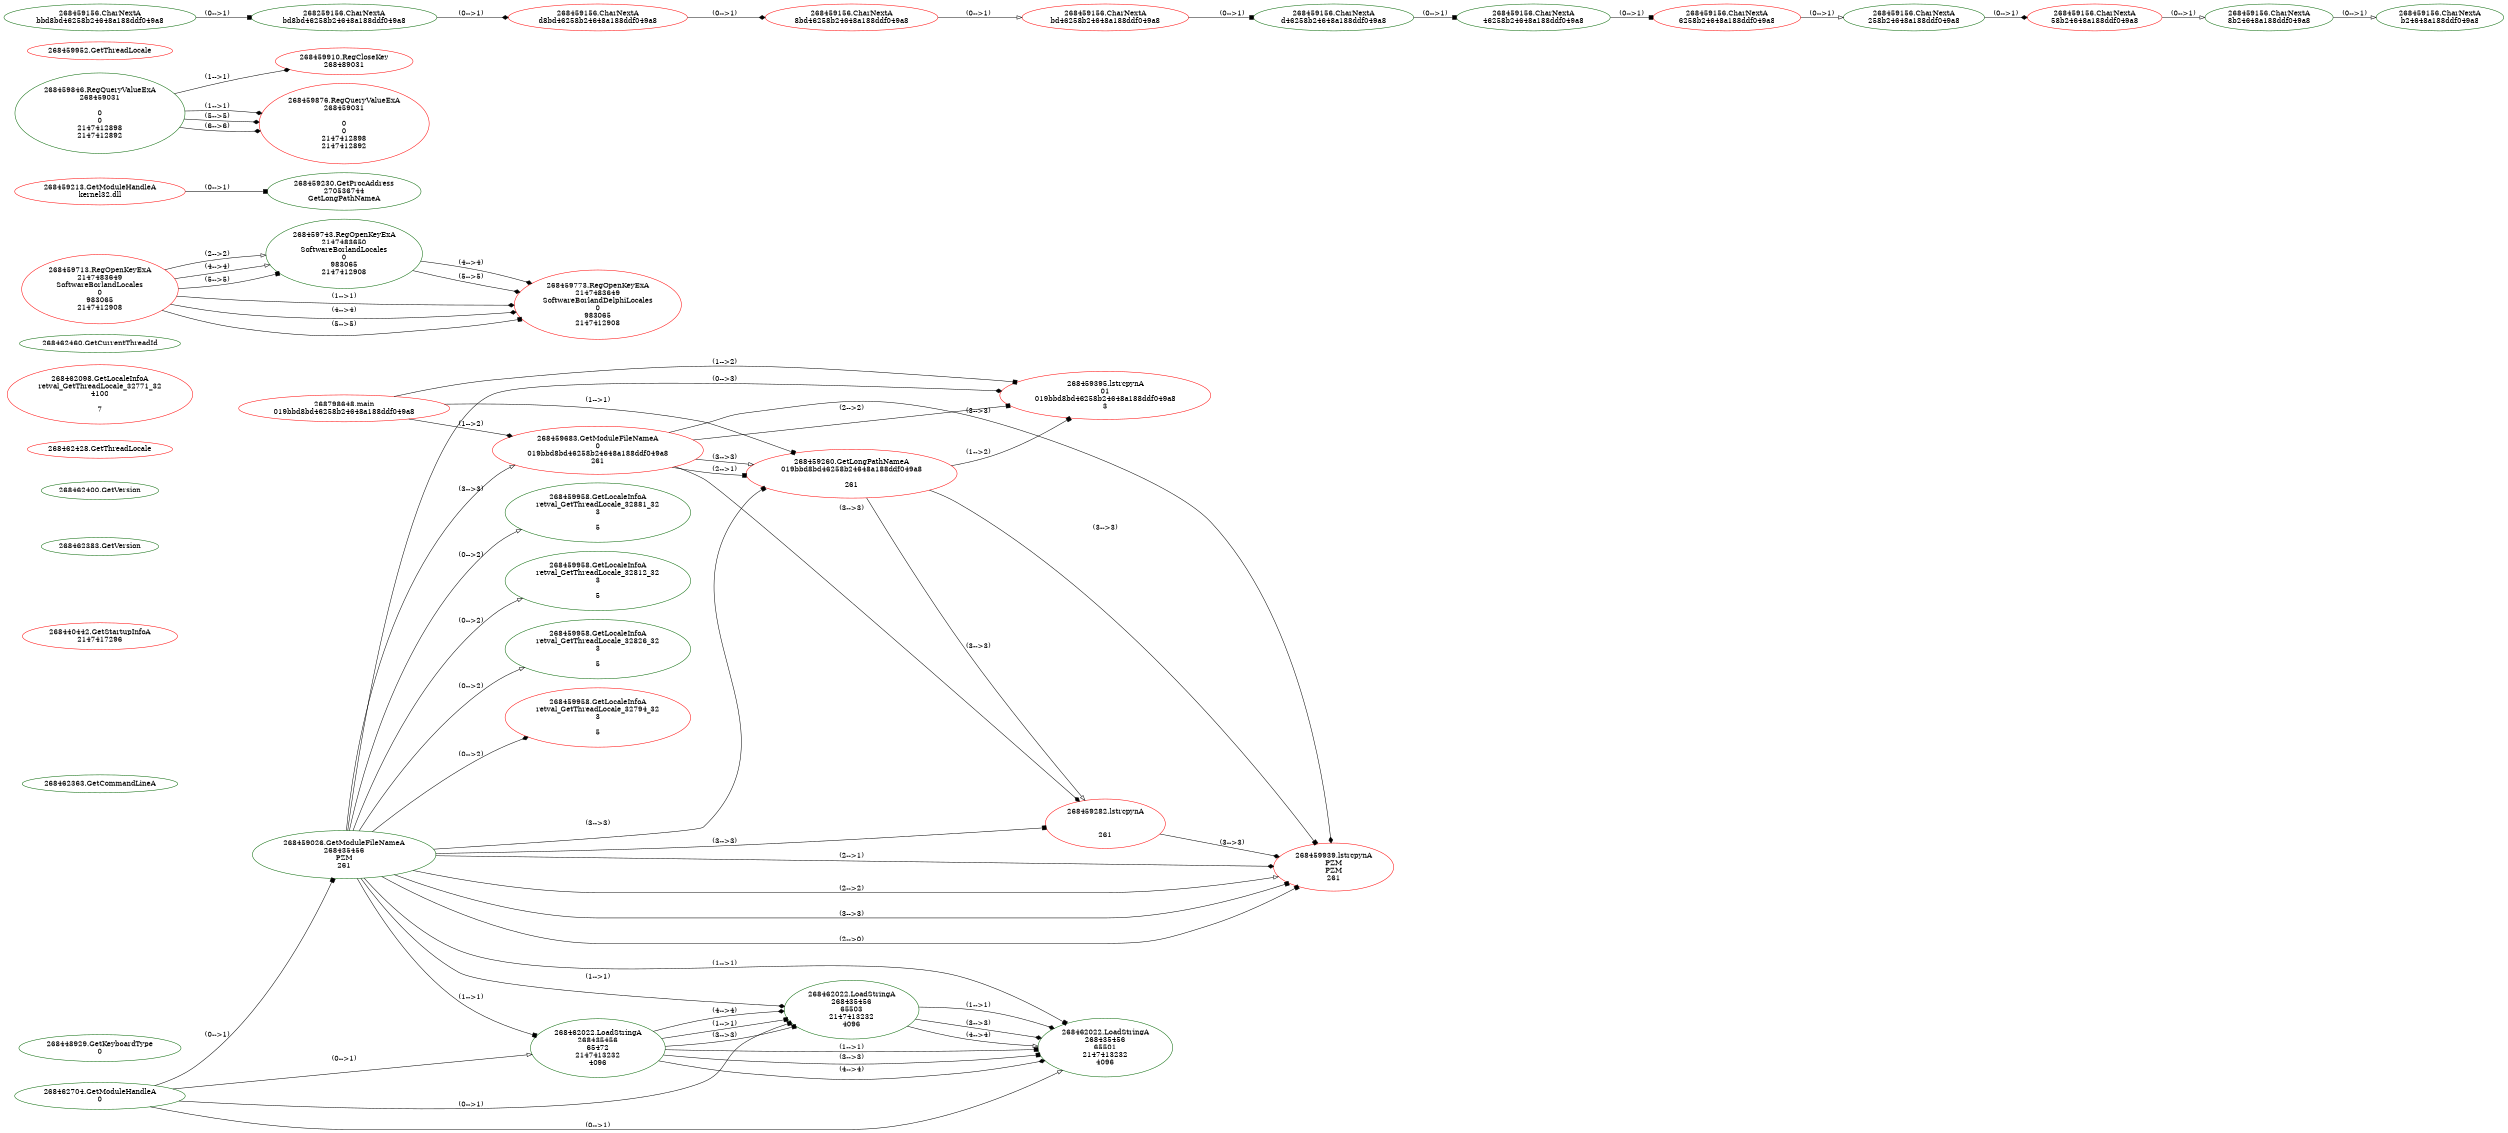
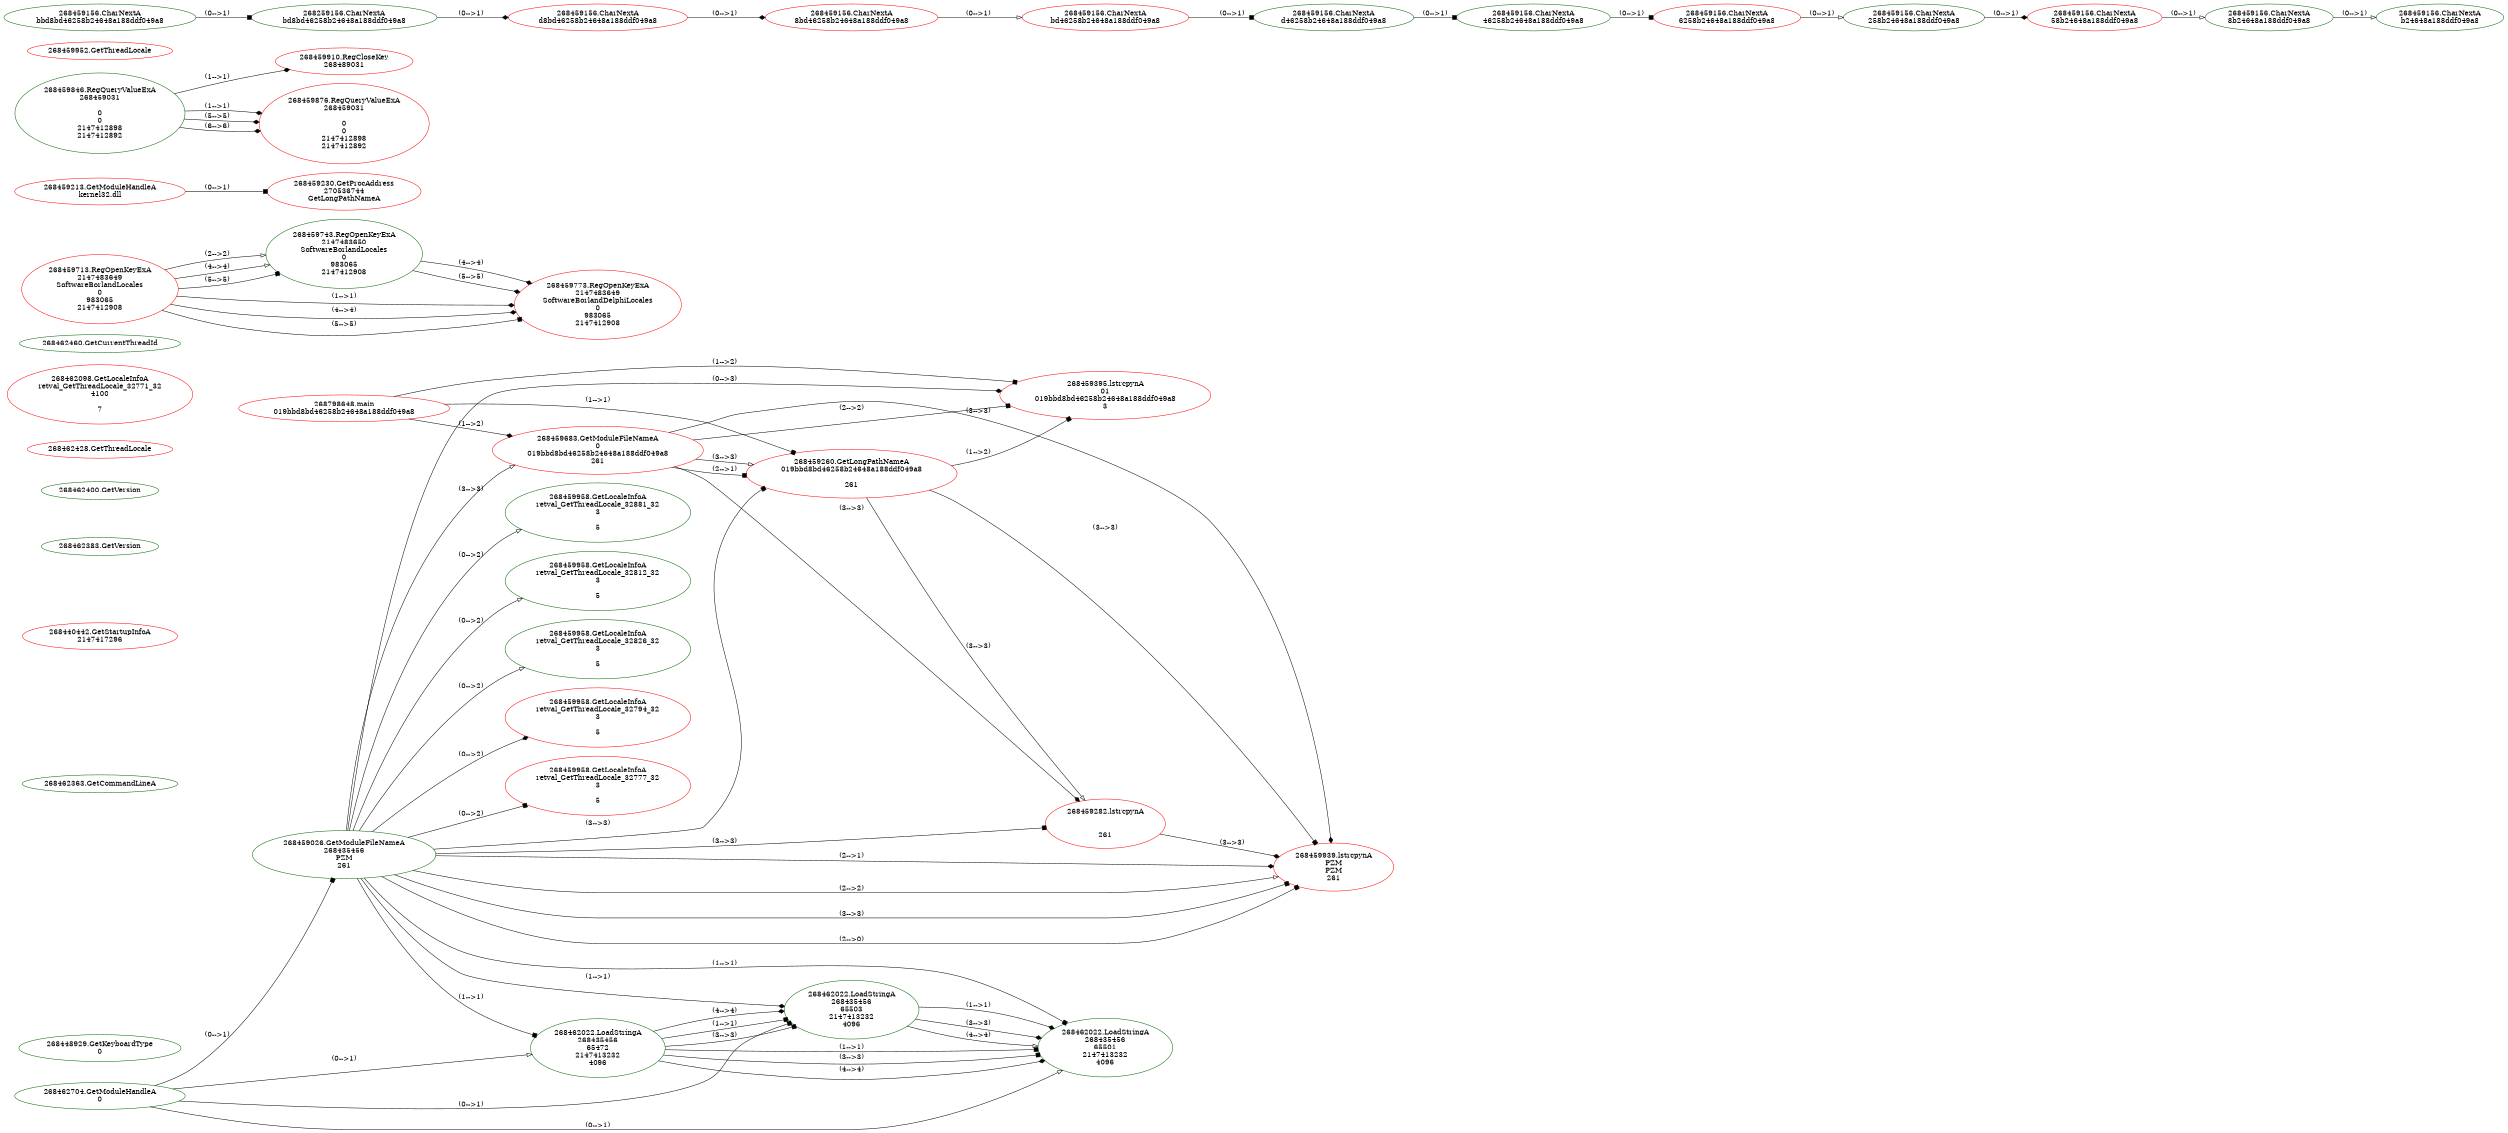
(344, 191) -> (344, 191)
none -> (598, 786)
